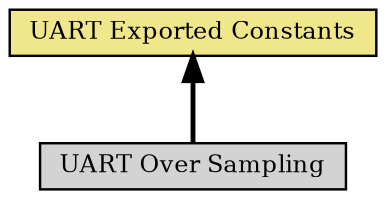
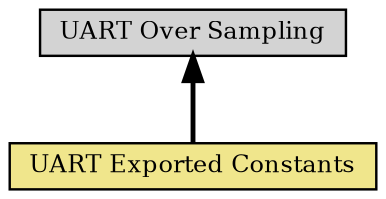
(193, 112) -> (193, 112)
